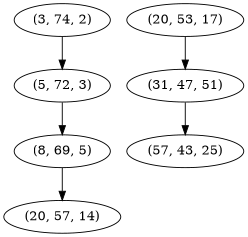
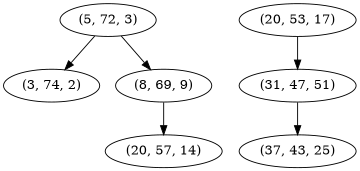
(62, 48) -> (83, 49)
(62, 151) -> (164, 86)
(185, 151) -> (298, 151)
